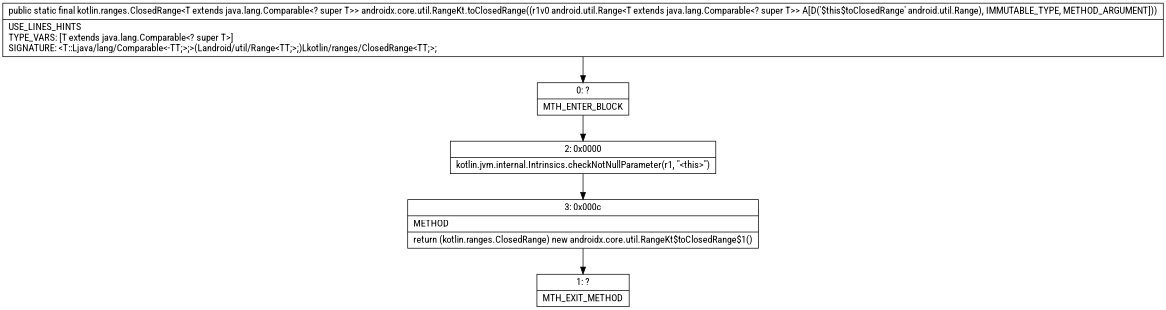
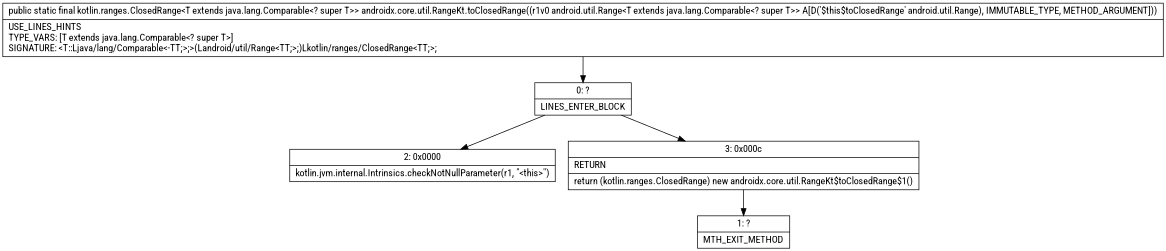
(583, 107) -> (583, 107)
(583, 183) -> (650, 127)
(431, 224) -> (590, 165)
